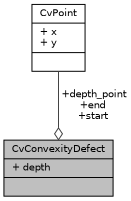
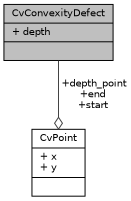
(59, 100) -> (59, 89)
